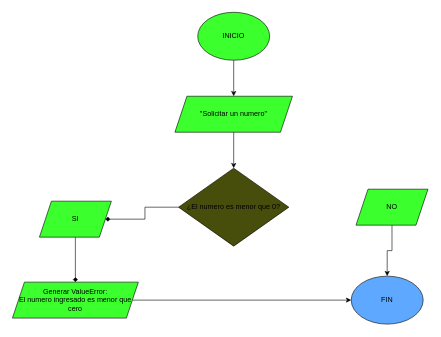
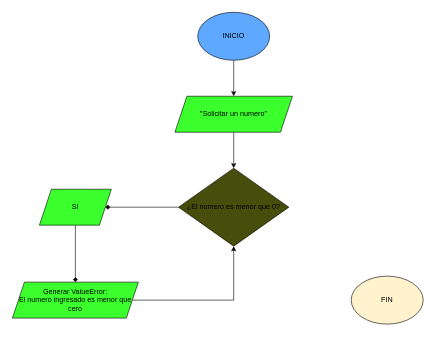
(234, 36) -> (234, 36)
(392, 207) -> none
(75, 219) -> (75, 207)
(391, 251) -> none
(345, 300) -> (234, 251)
(387, 300) -> (387, 300)
